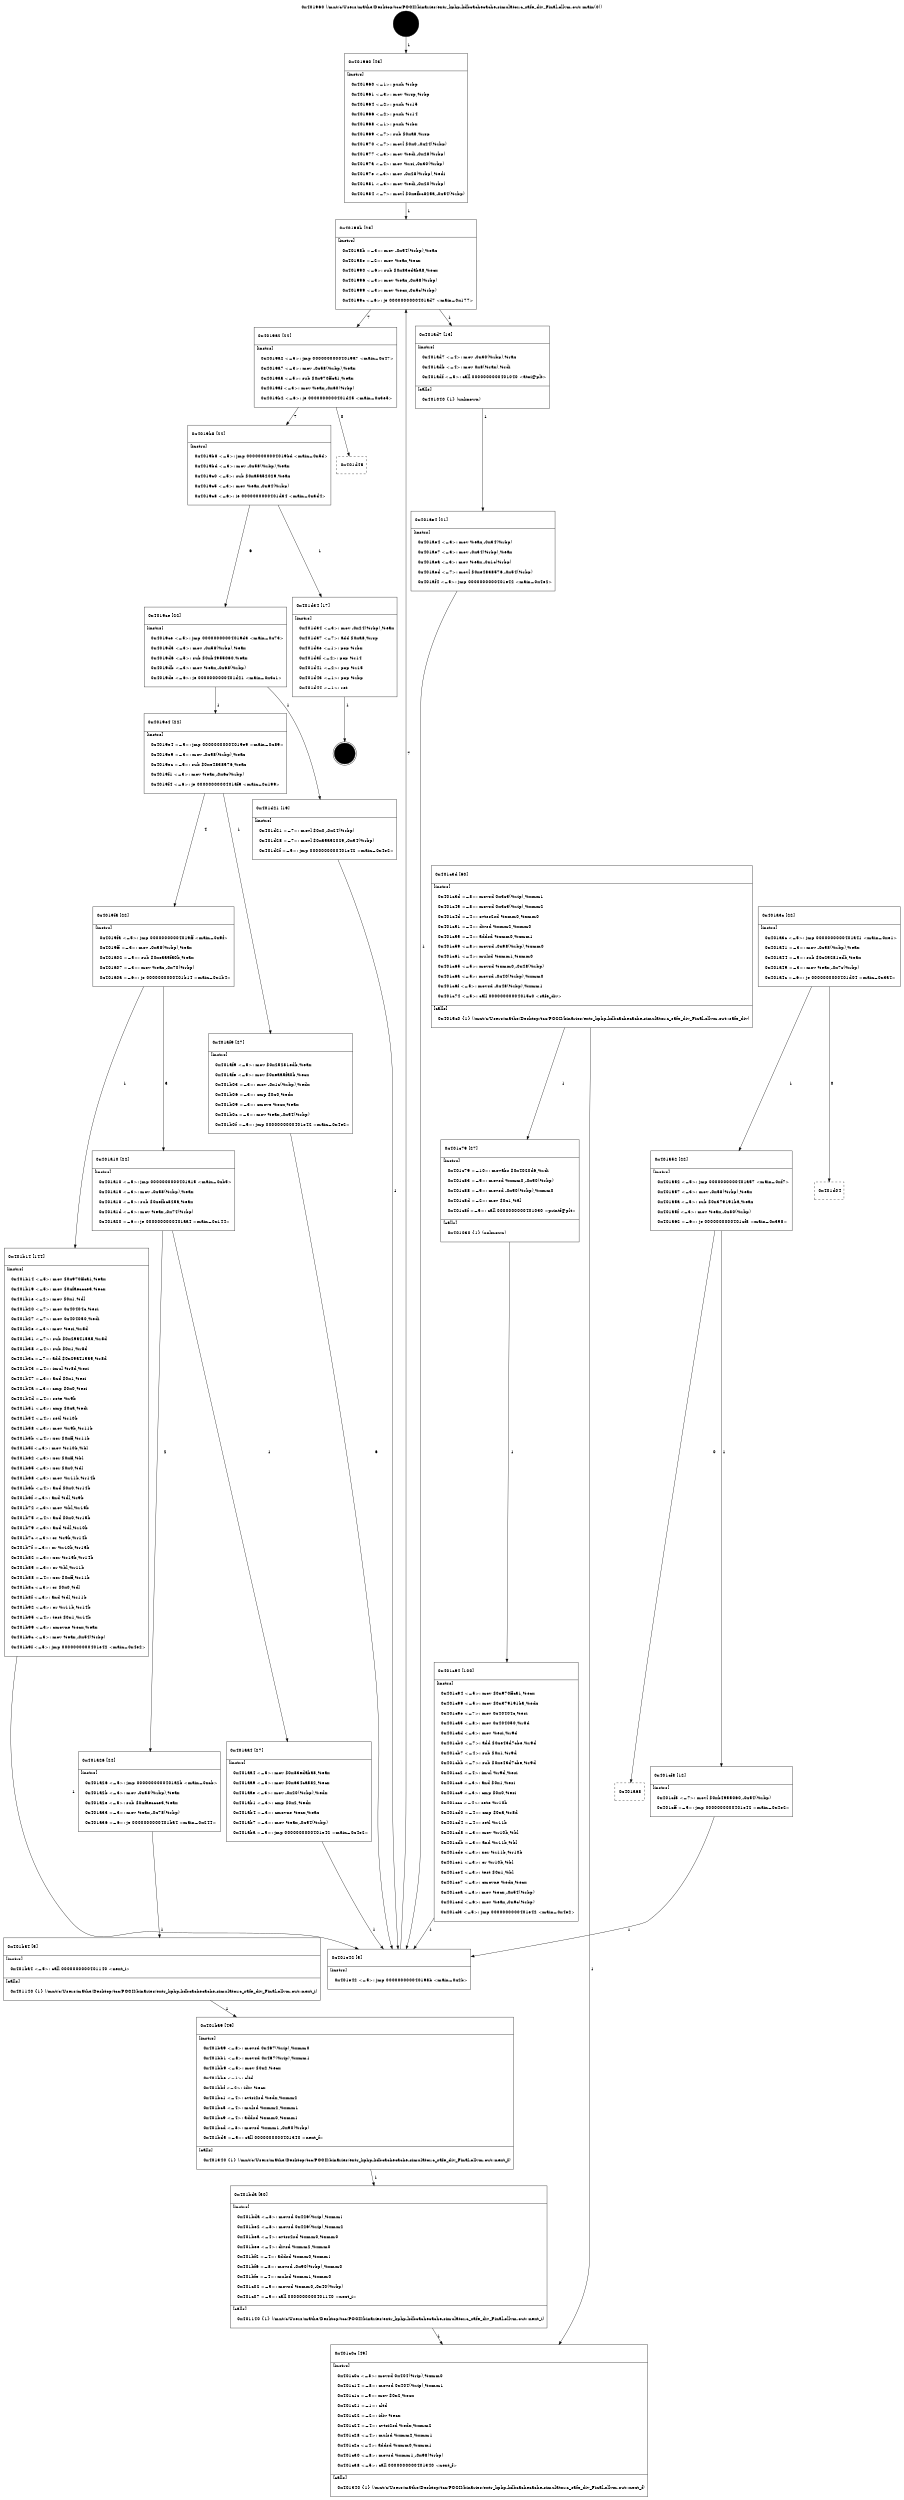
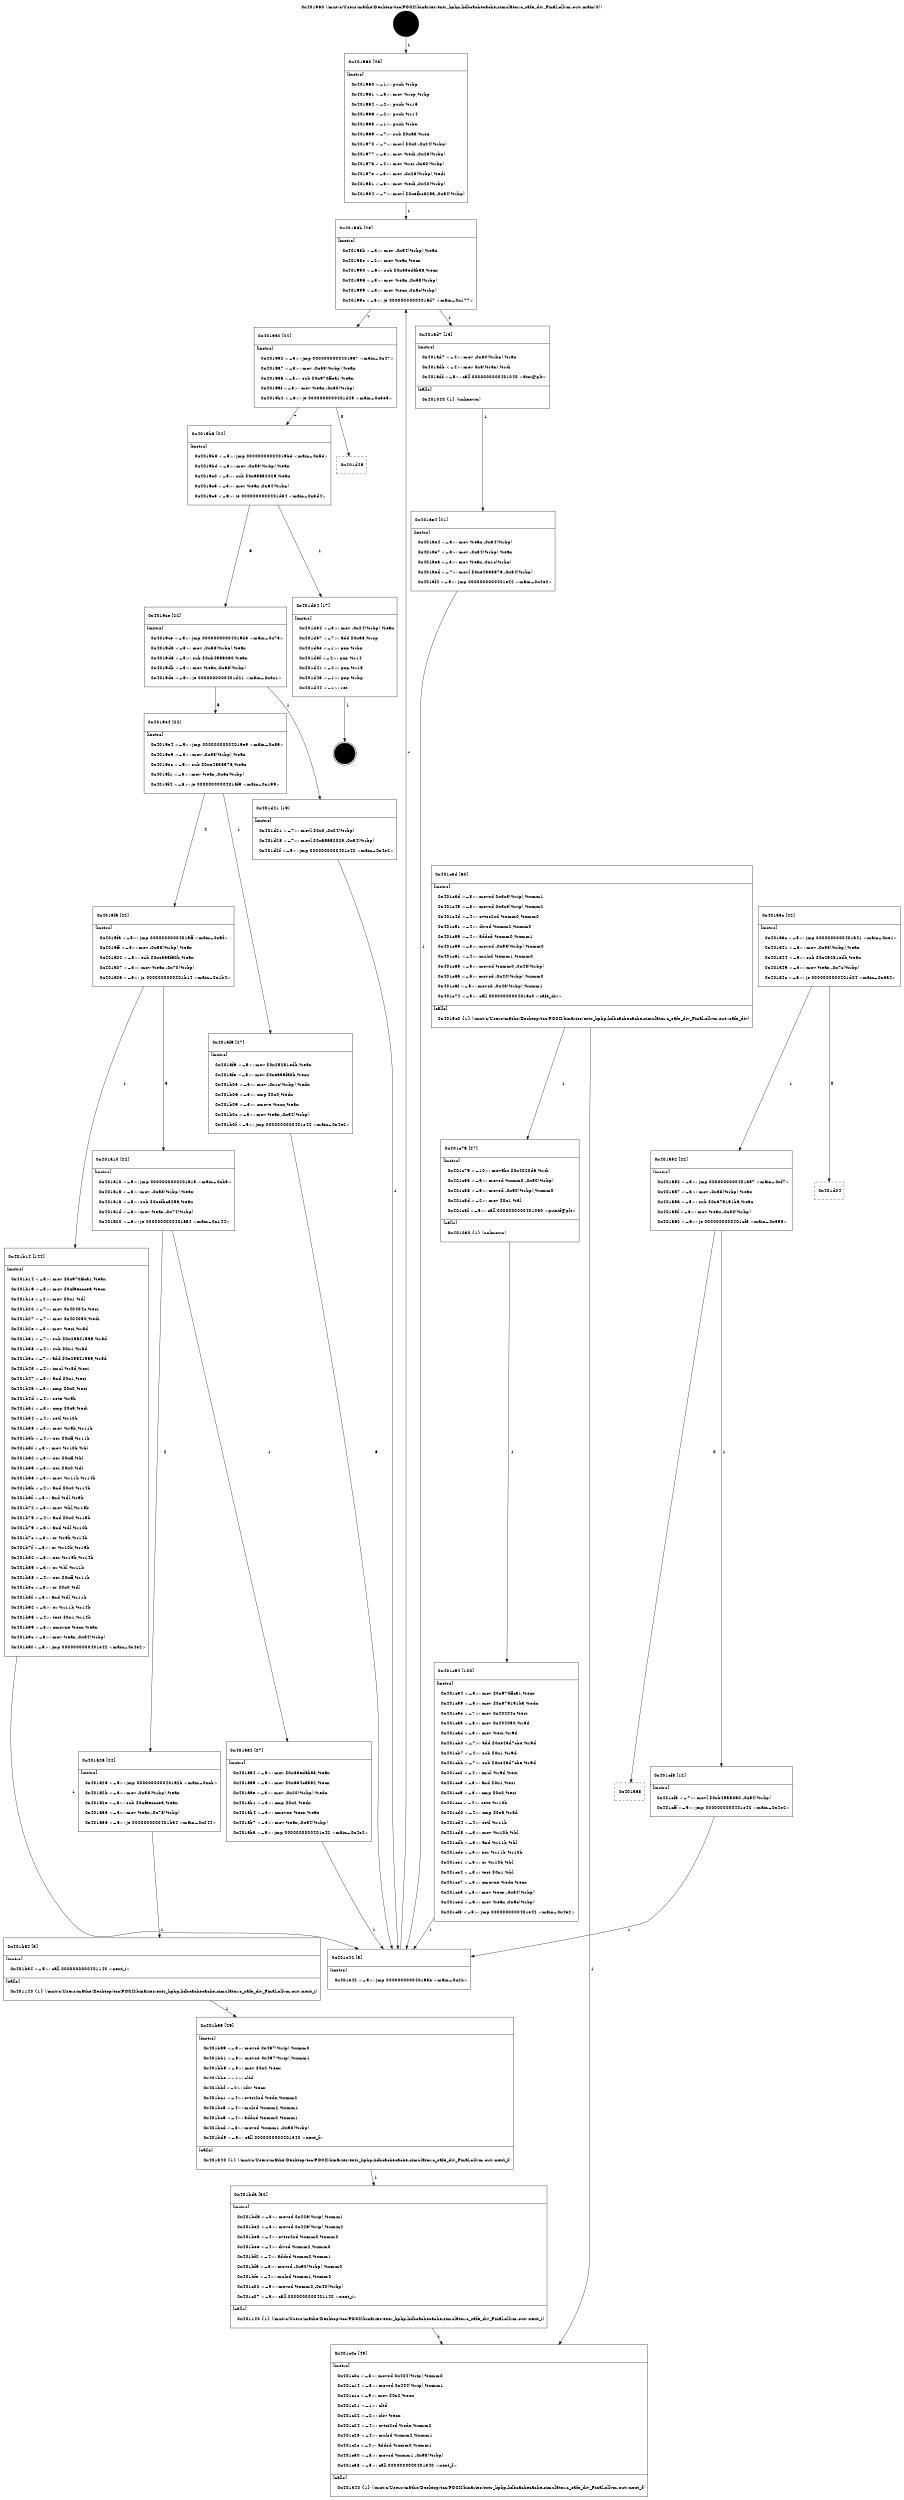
(218, 705) -> (218, 705)
